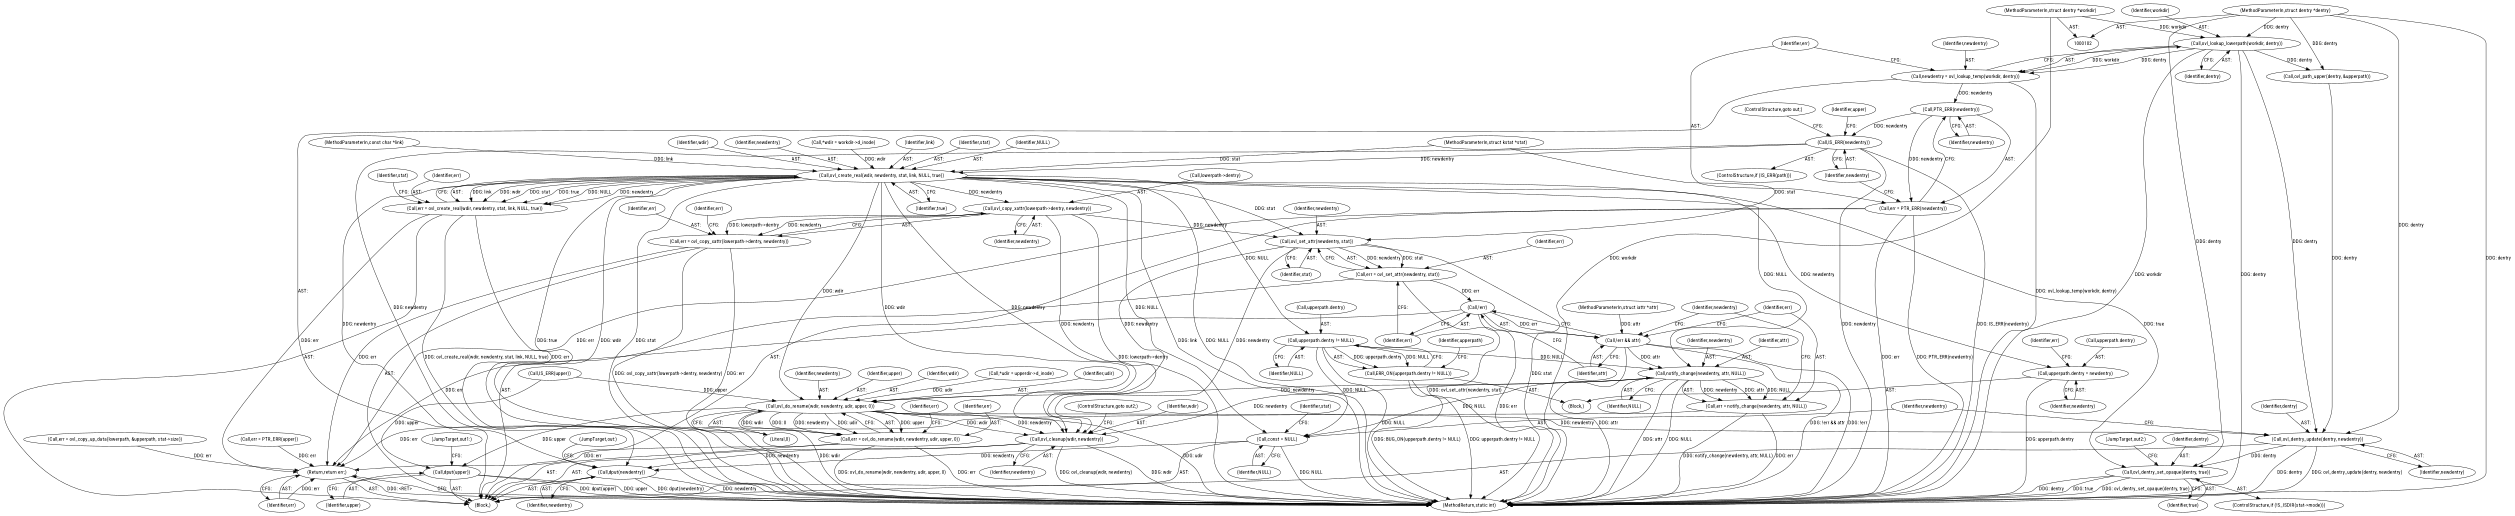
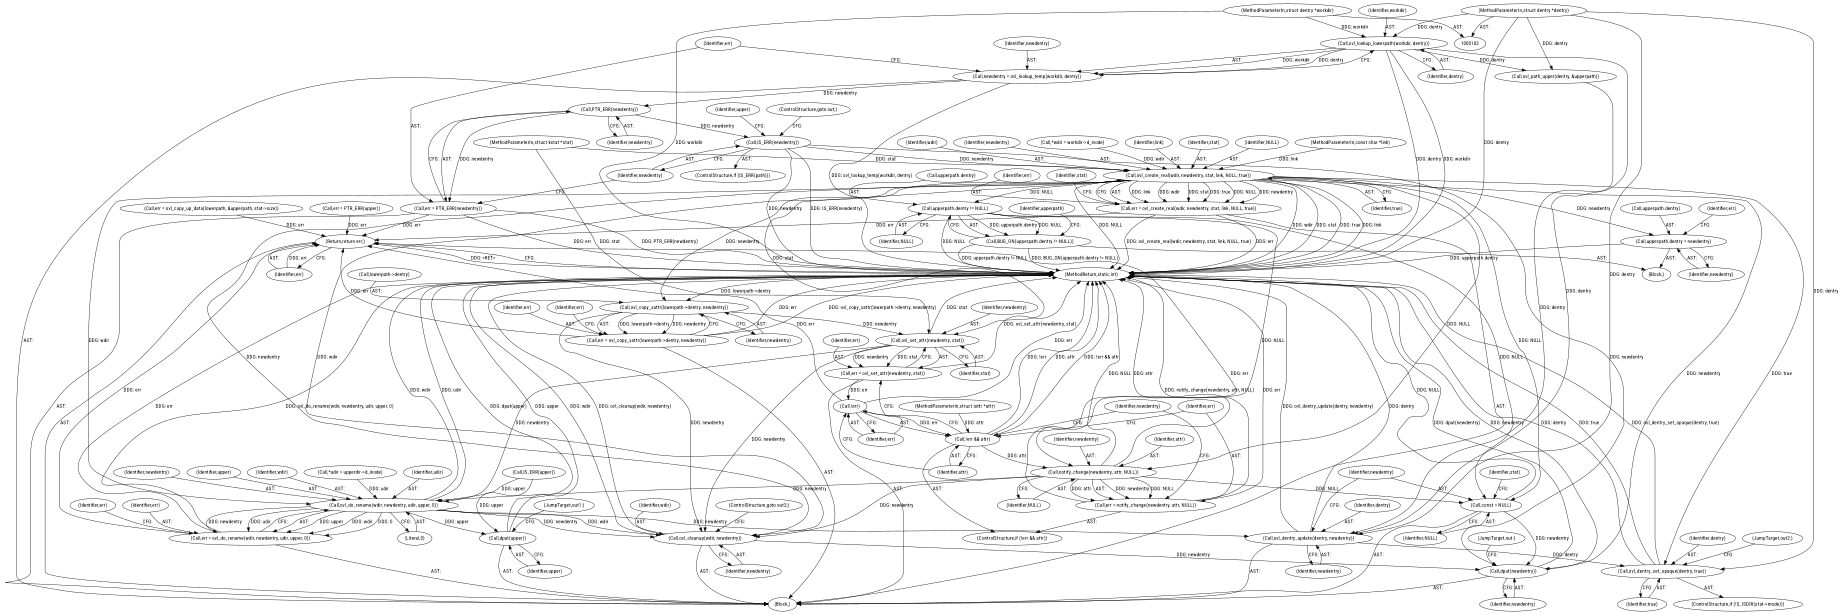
(1408, 373) -> (1030, 242)
(1215, 408) -> (870, 277)
none -> (1012, 538)
